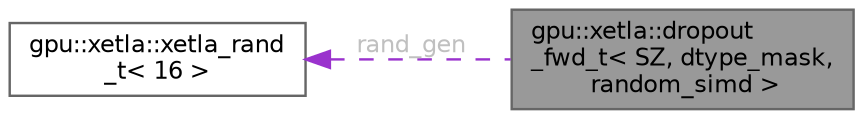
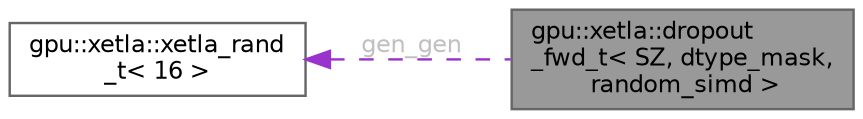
(409, 46) -> (409, 46)
